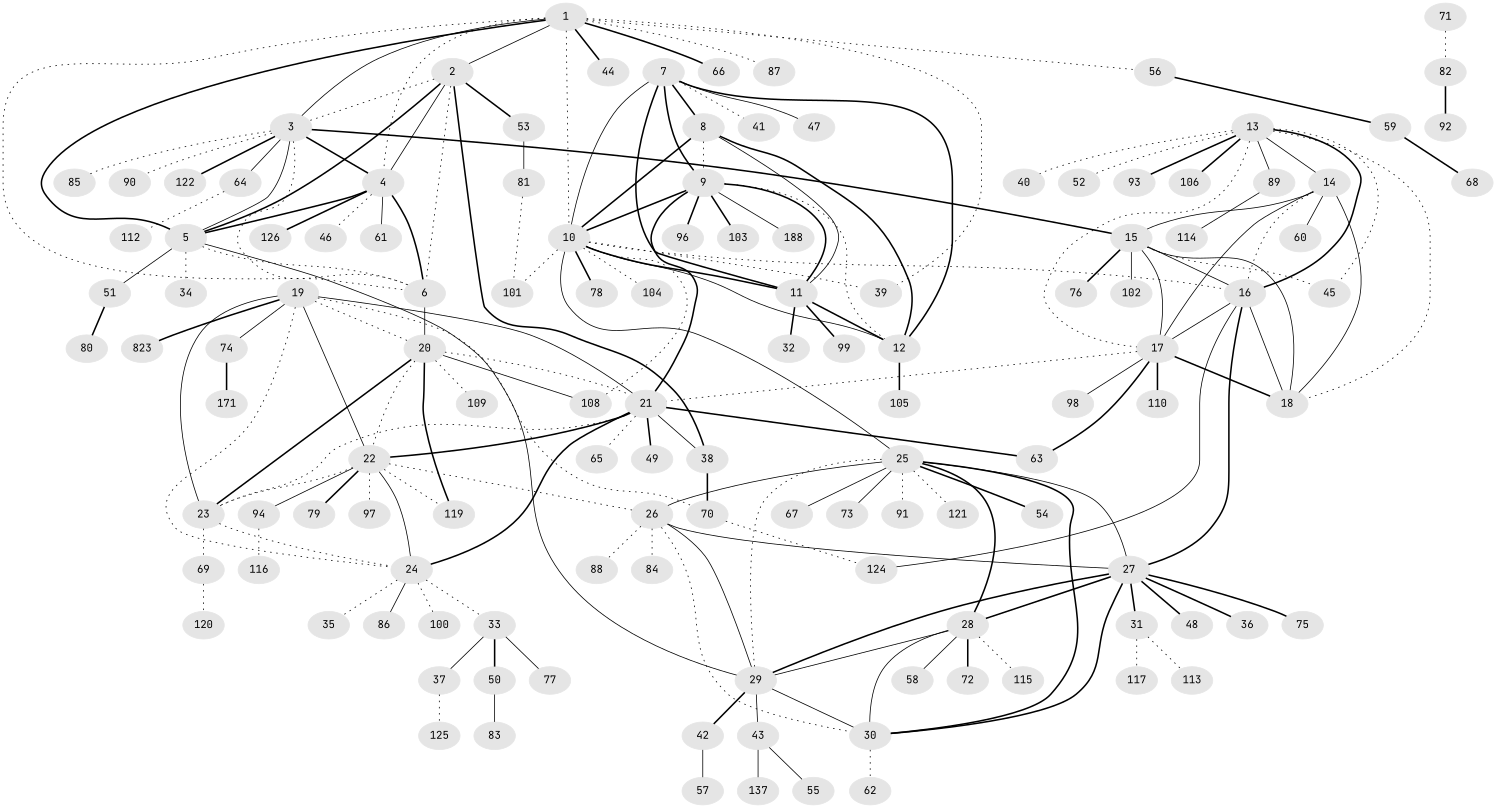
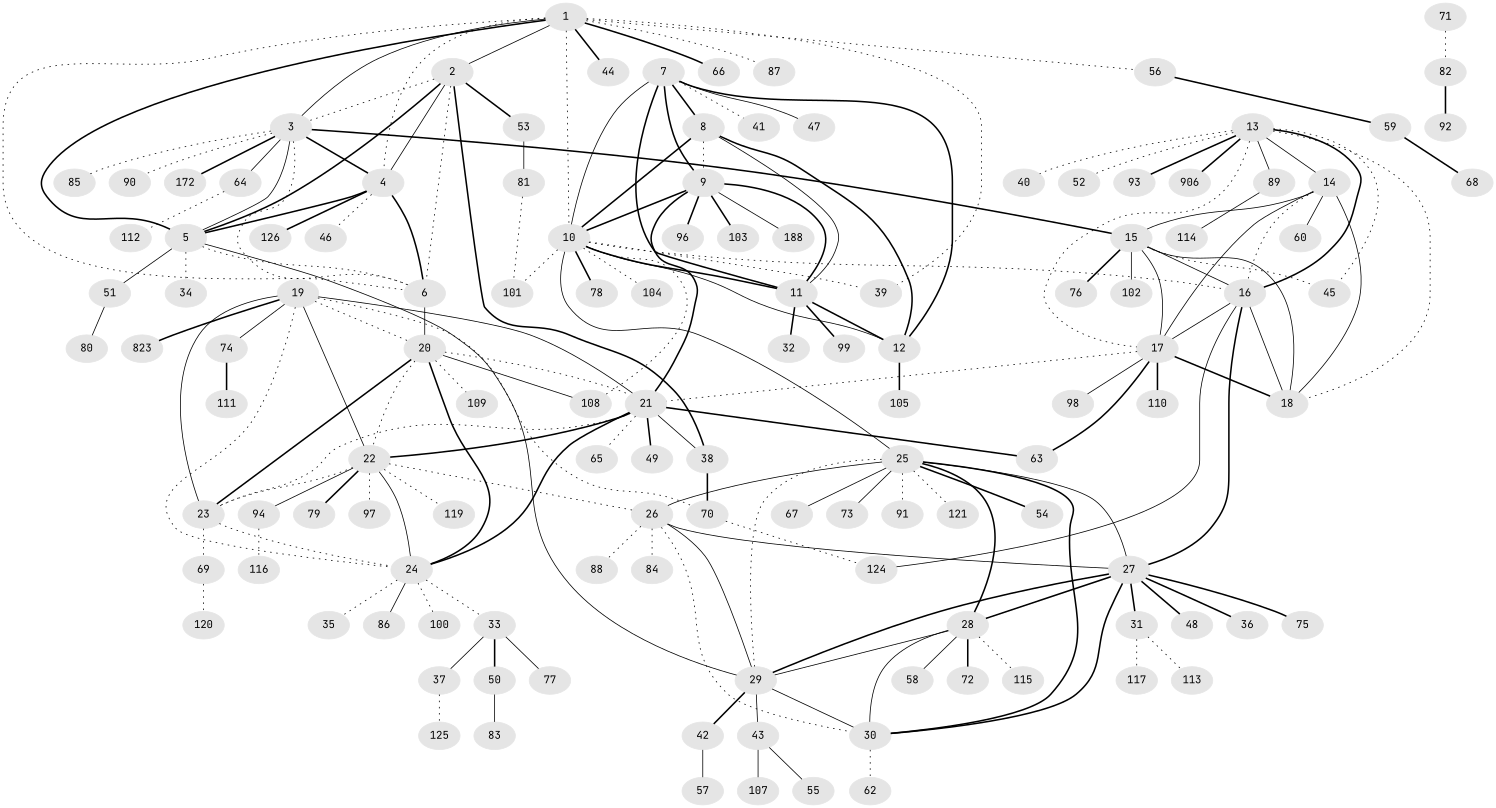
(185, 183) -> (185, 183)
(1190, 183) -> (1190, 183)
(381, 238) -> none
(844, 240) -> none
(98, 321) -> (98, 321)
(227, 404) -> (227, 404)
(427, 433) -> (481, 473)
(758, 791) -> (758, 791)
